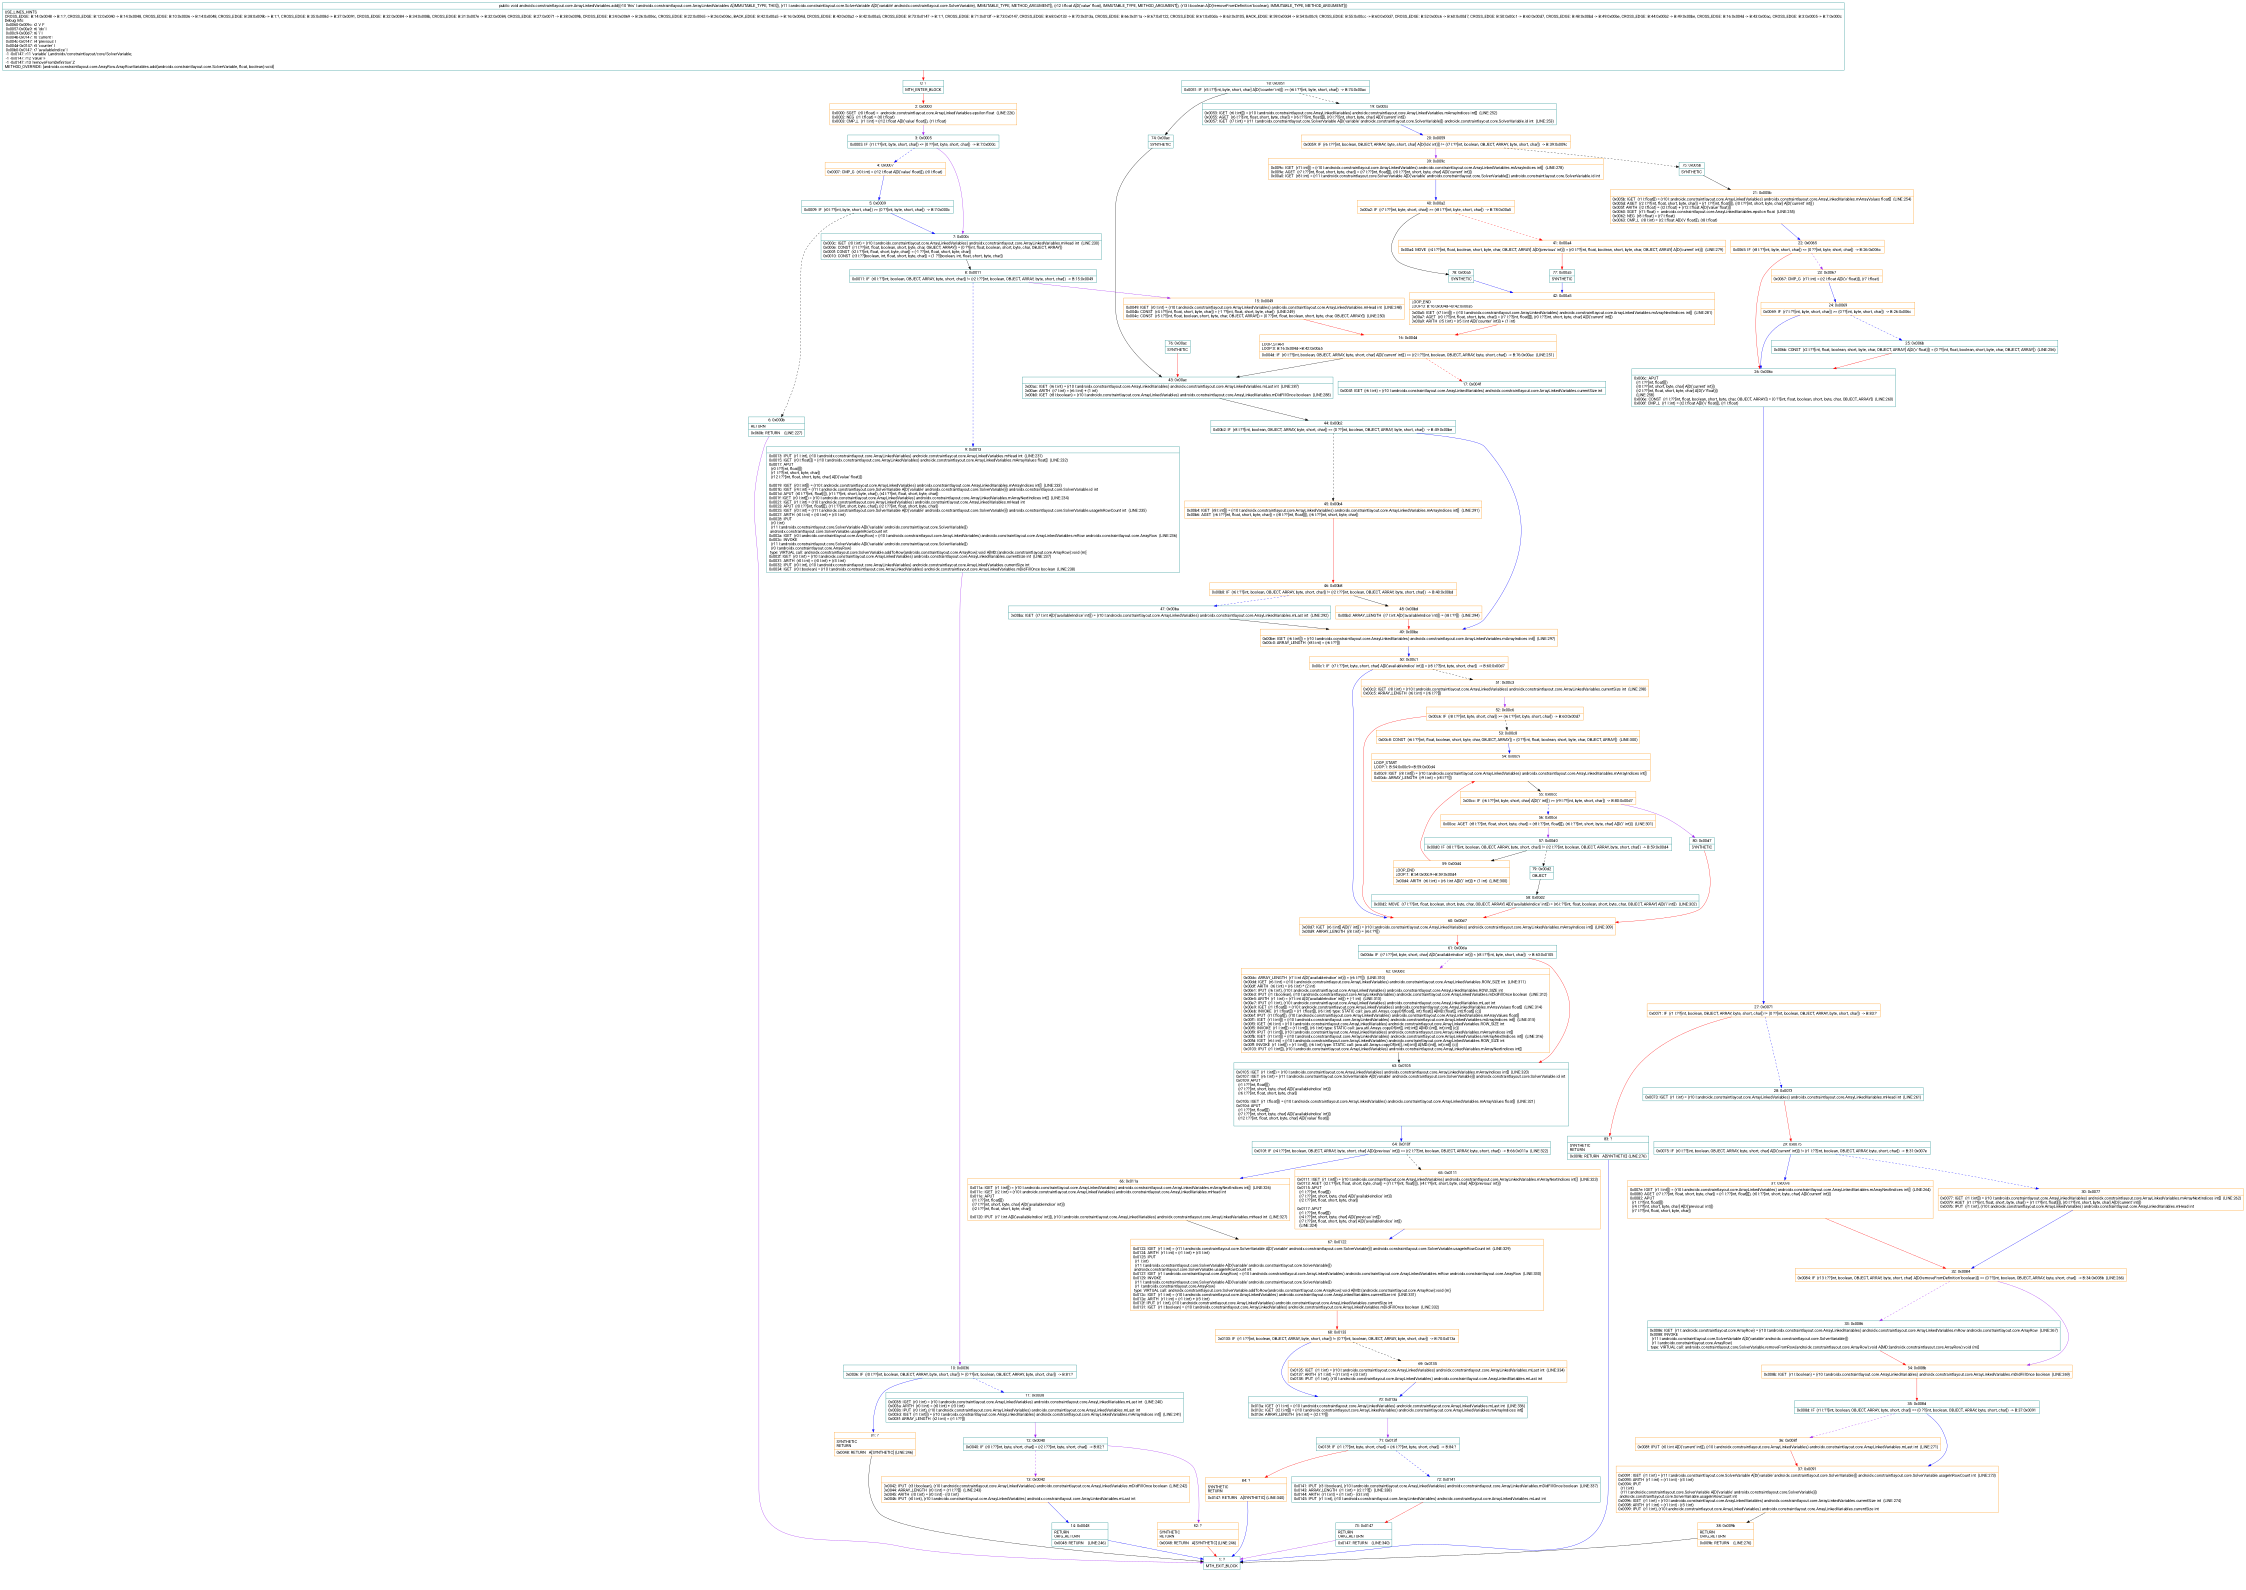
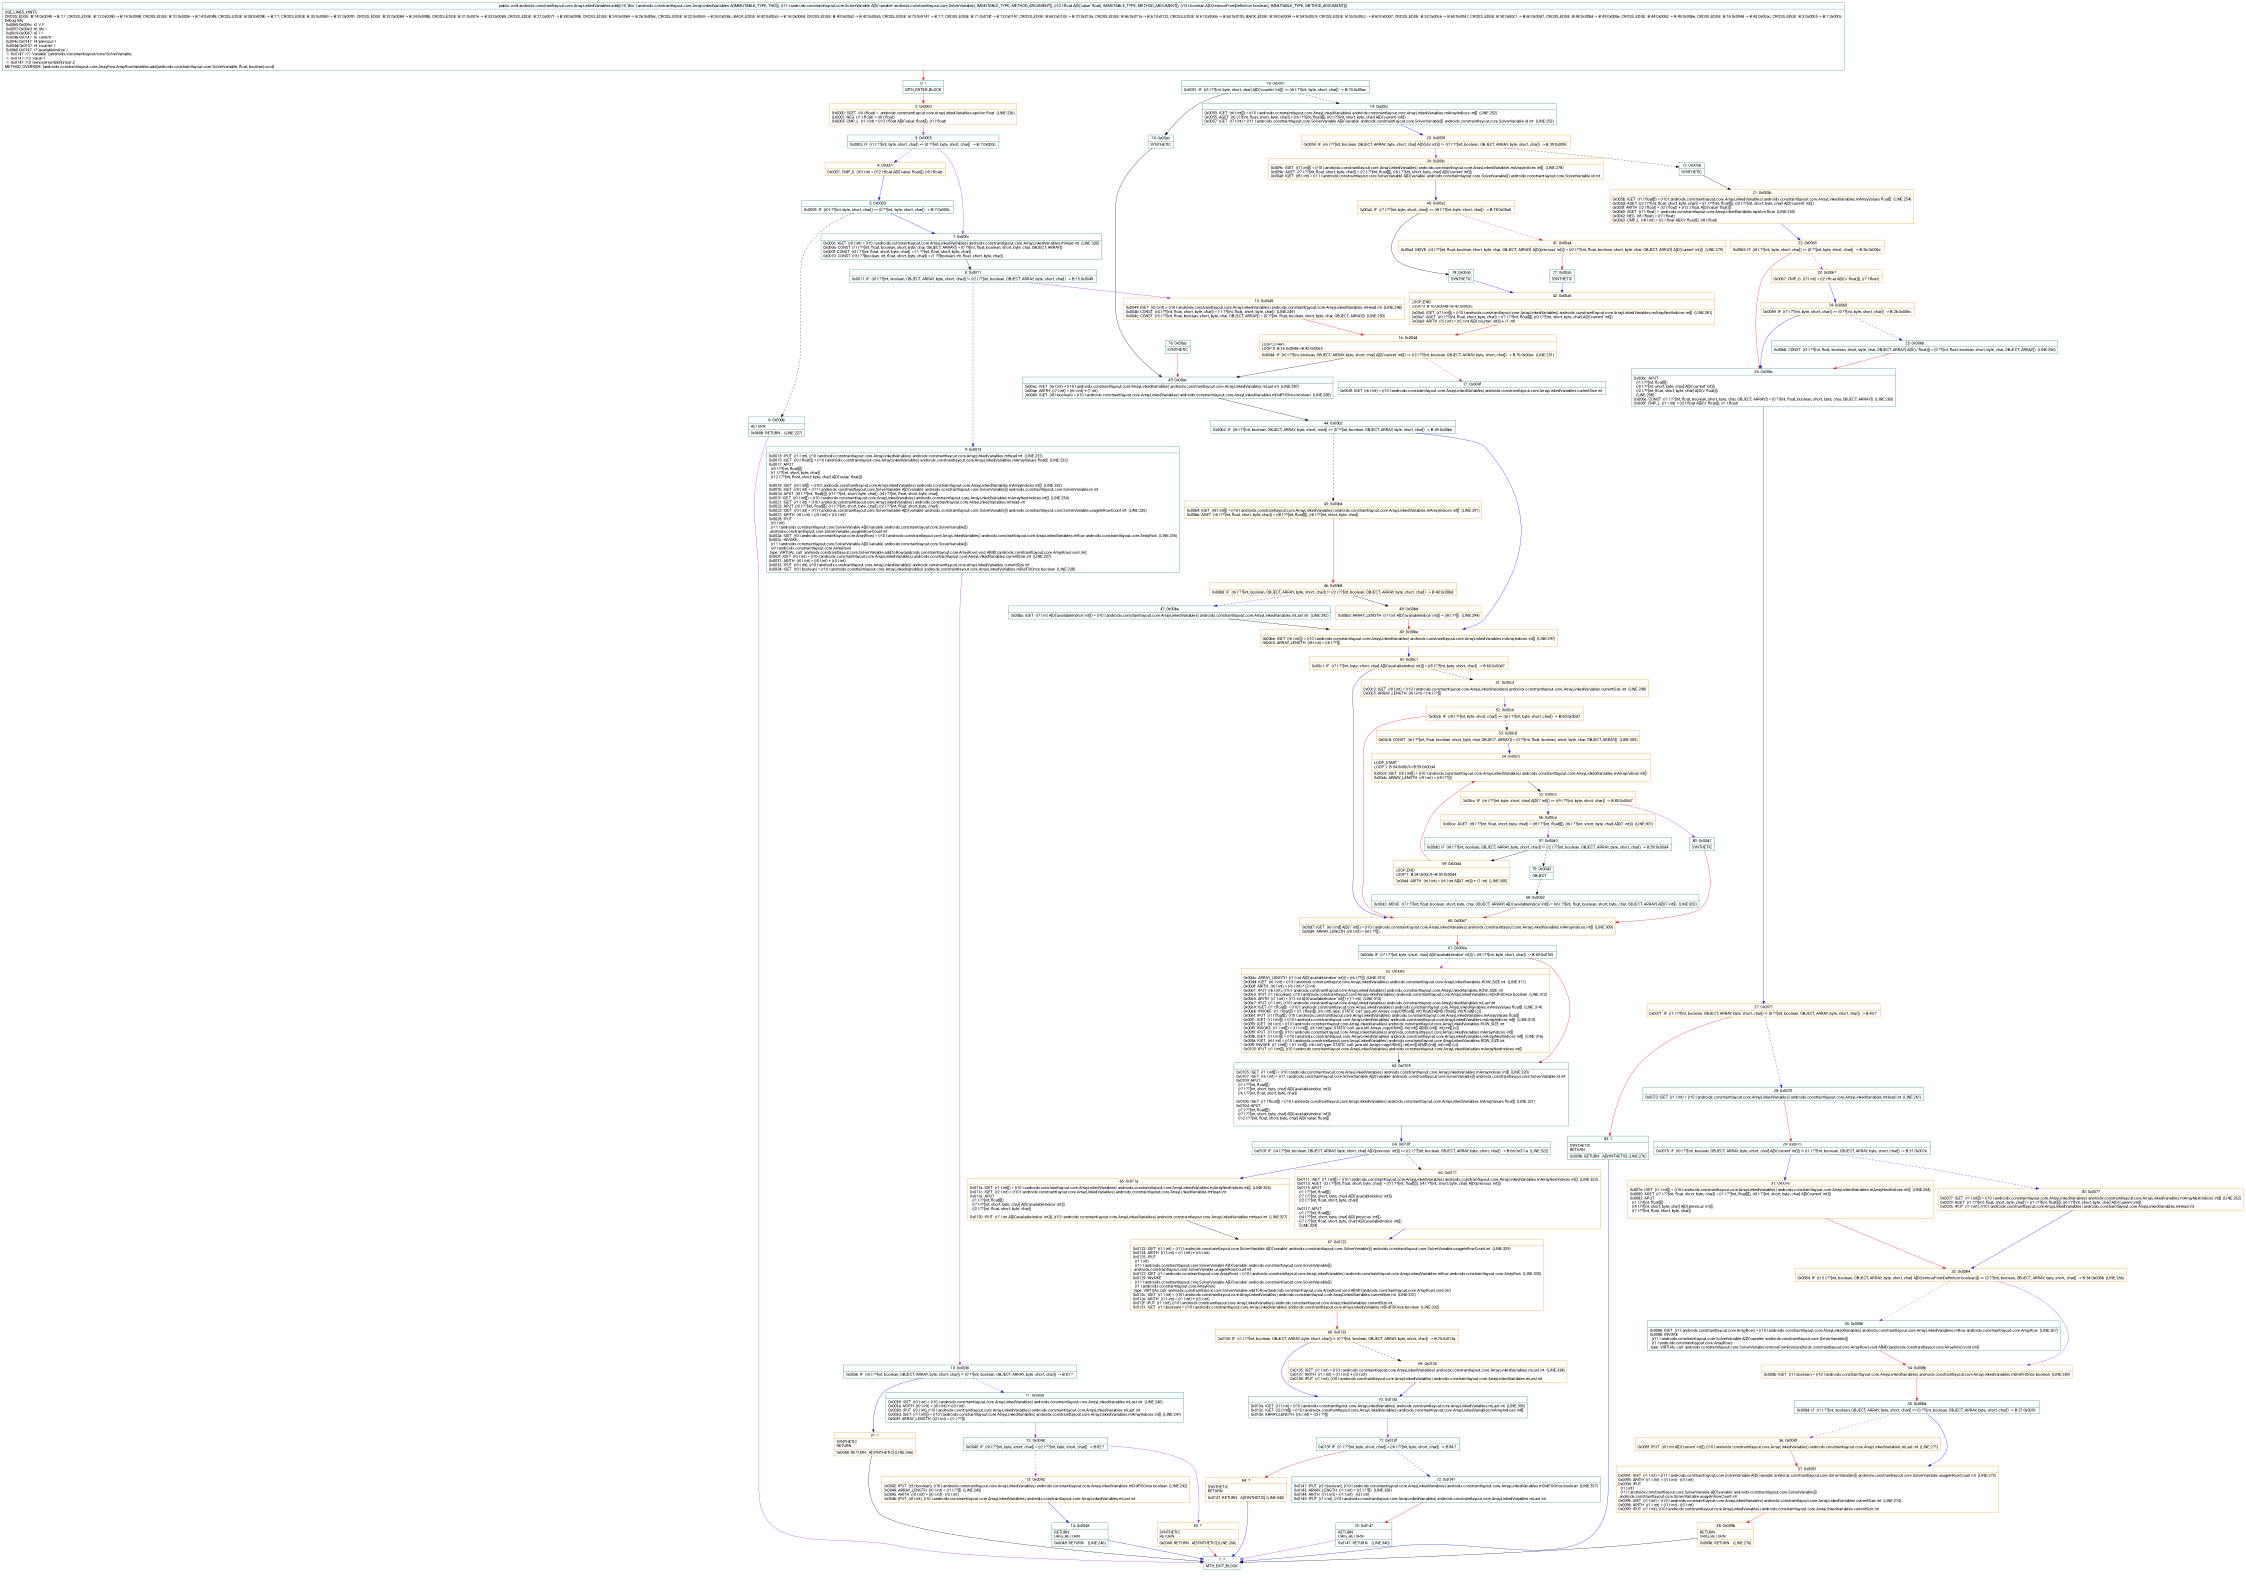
(1539, 886) -> (1539, 886)
(1757, 1517) -> (1757, 1517)
